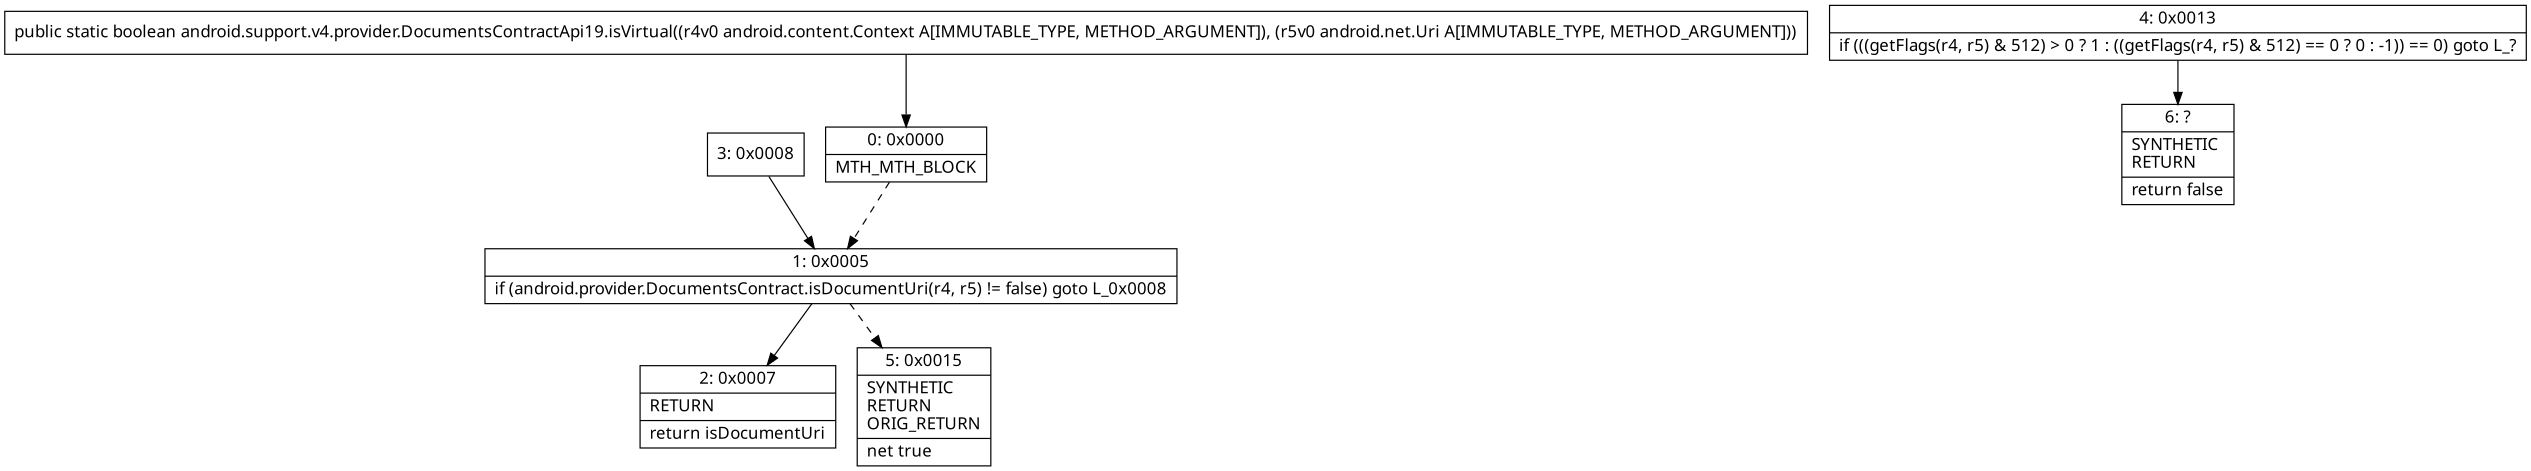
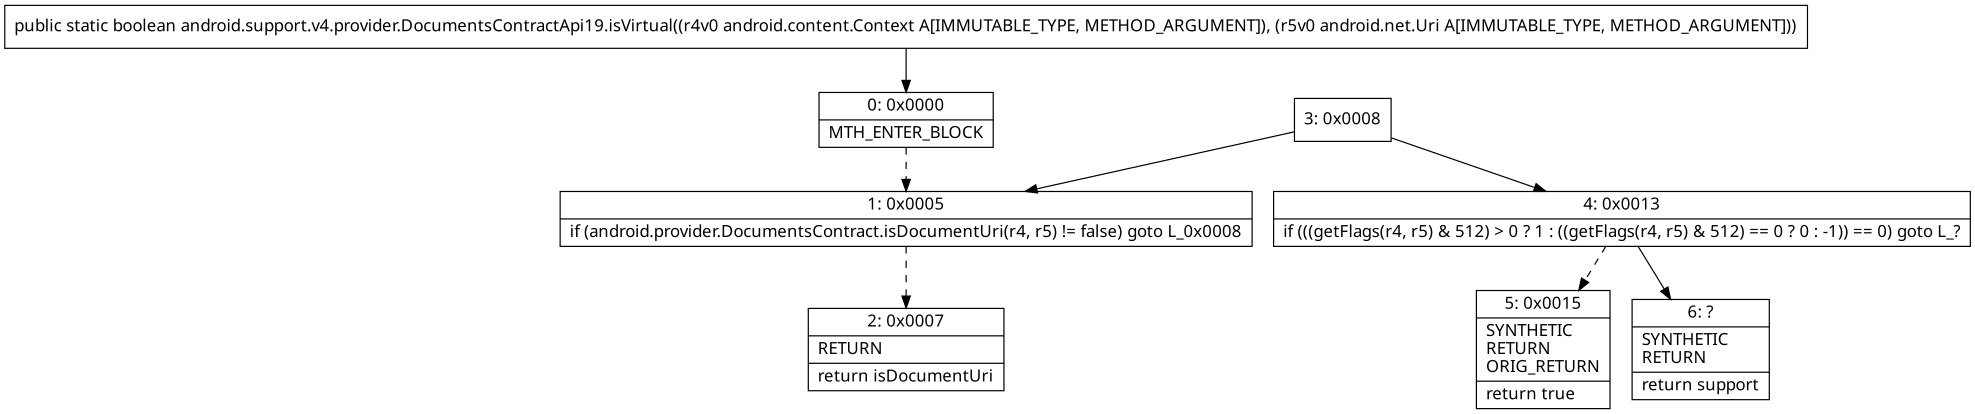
none -> (1463, 163)
(906, 168) -> (906, 133)
(2178, 190) -> (1701, 385)
(862, 321) -> (1596, 263)
(793, 330) -> (906, 271)
(900, 452) -> (1531, 394)
